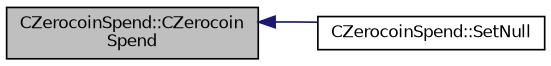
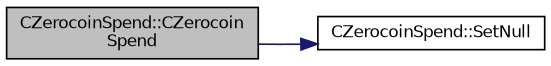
(296, 22) -> (280, 44)
